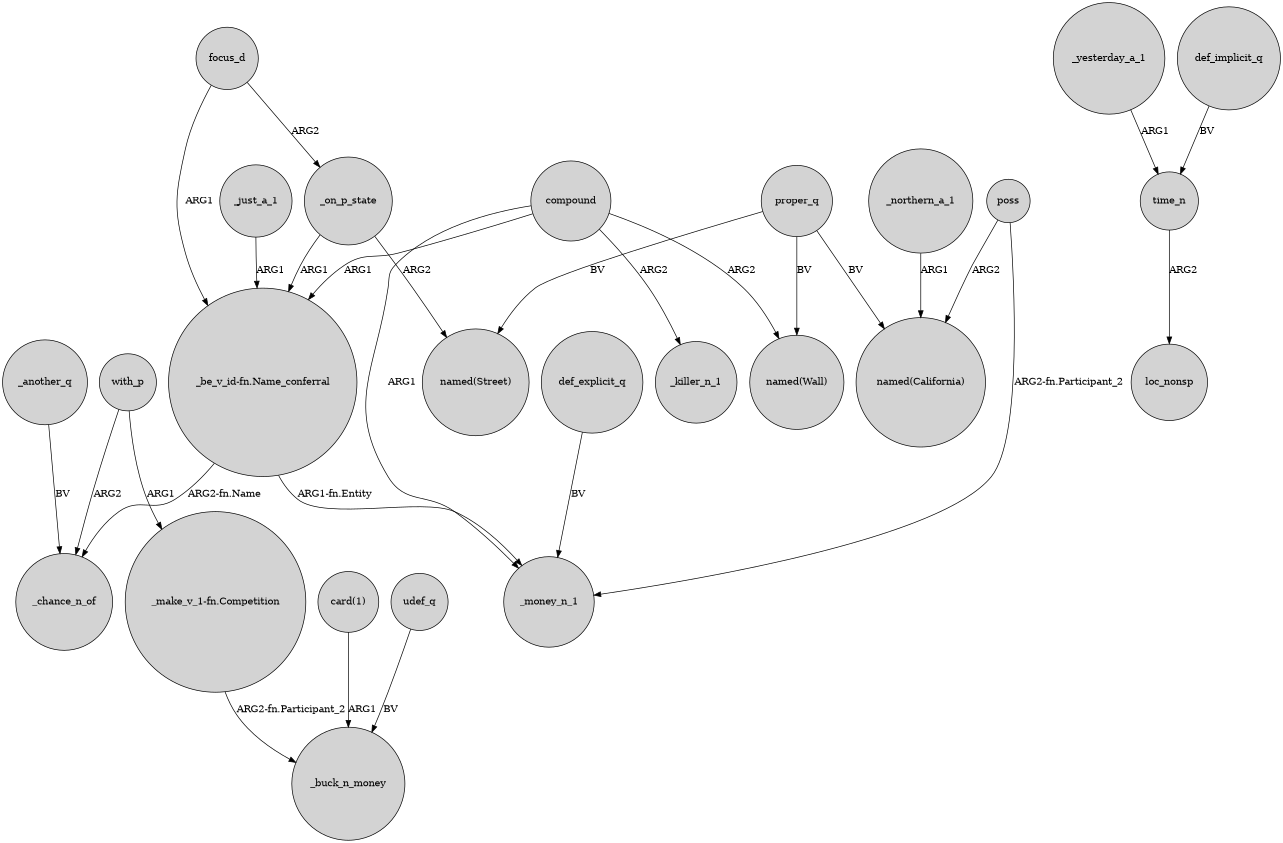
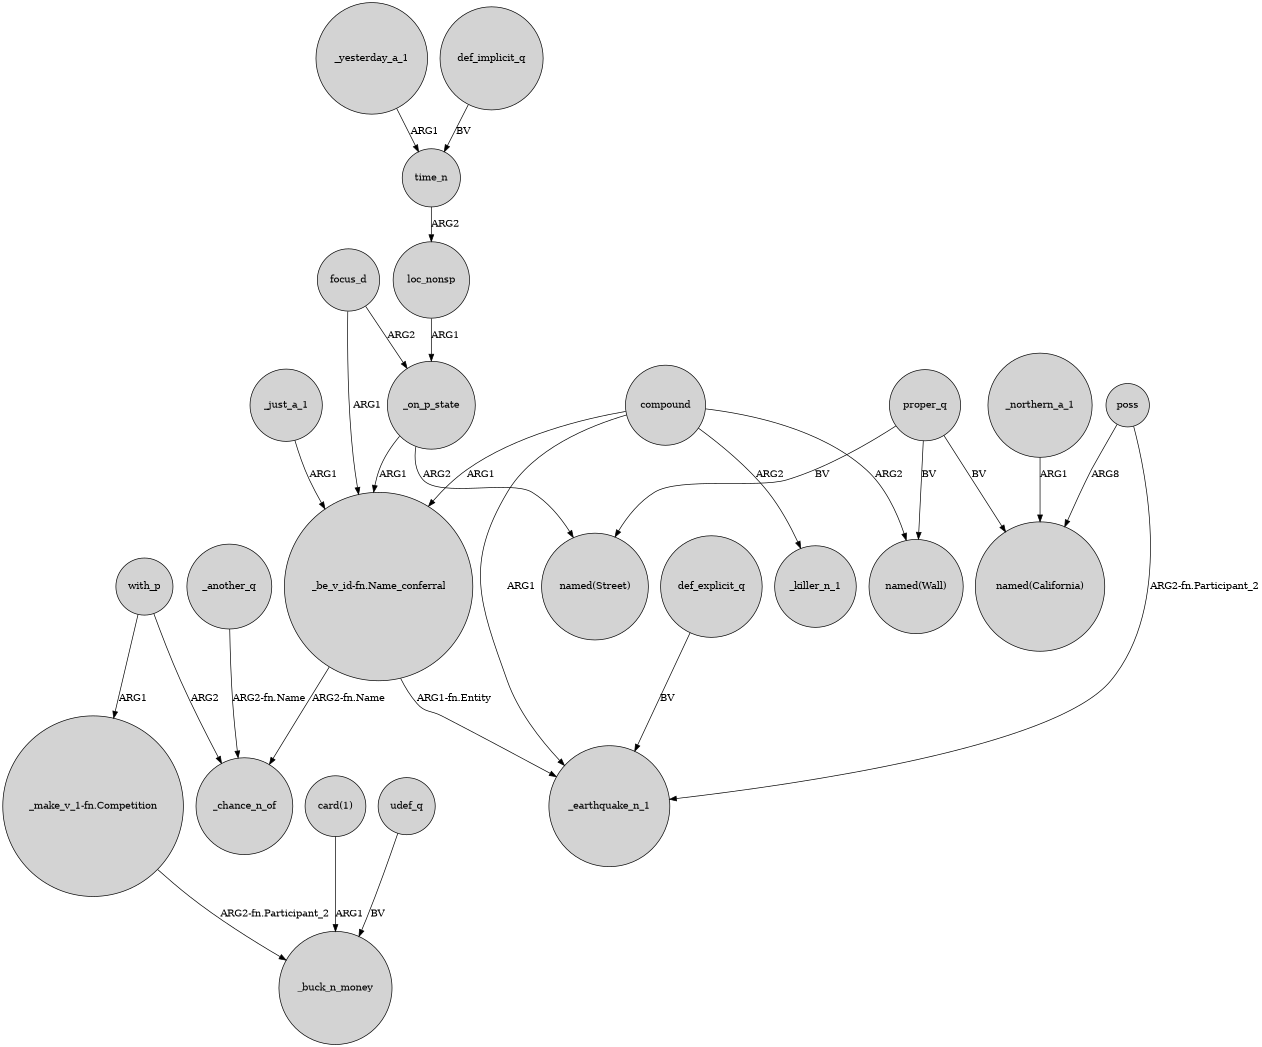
(986, 271) -> (1105, 475)
none -> (431, 336)
(62, 494) -> (269, 698)
(549, 602) -> (609, 806)
